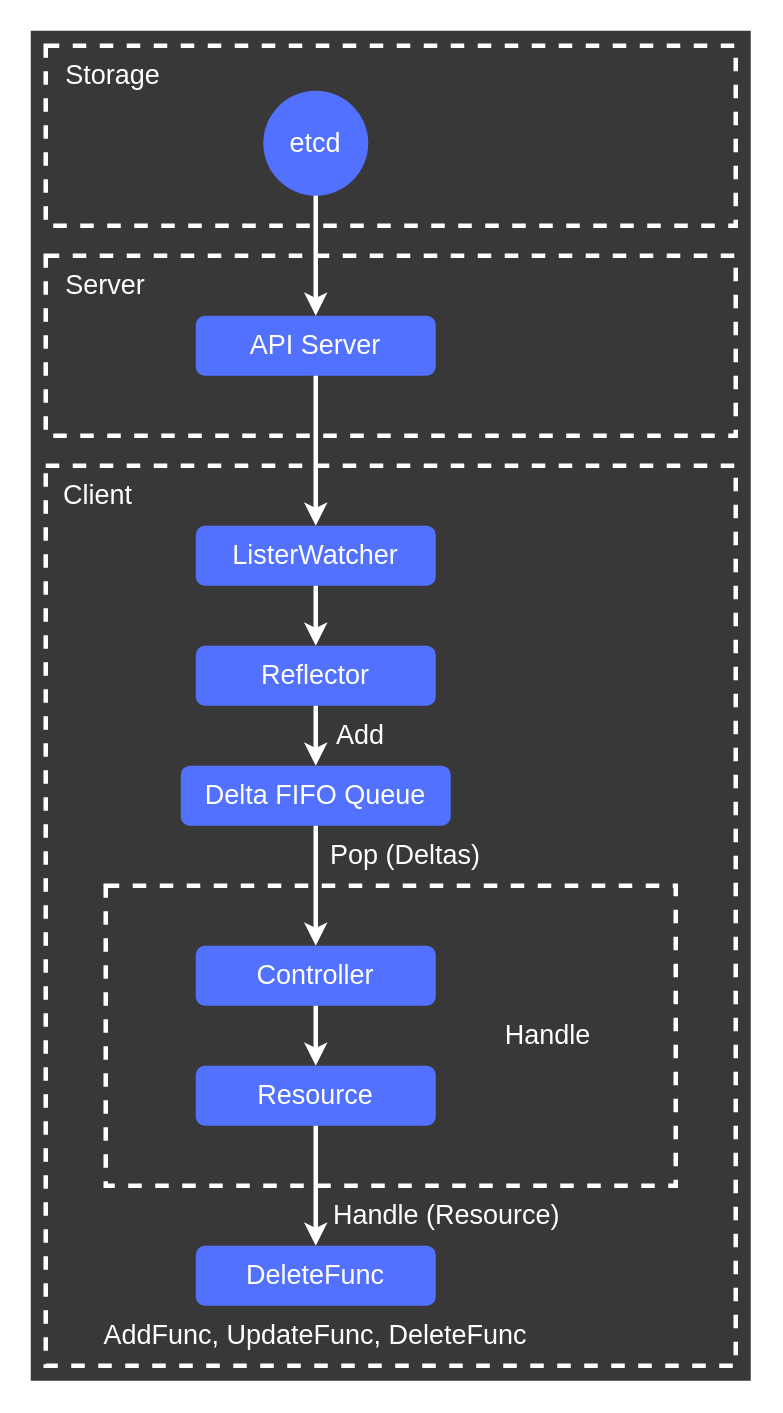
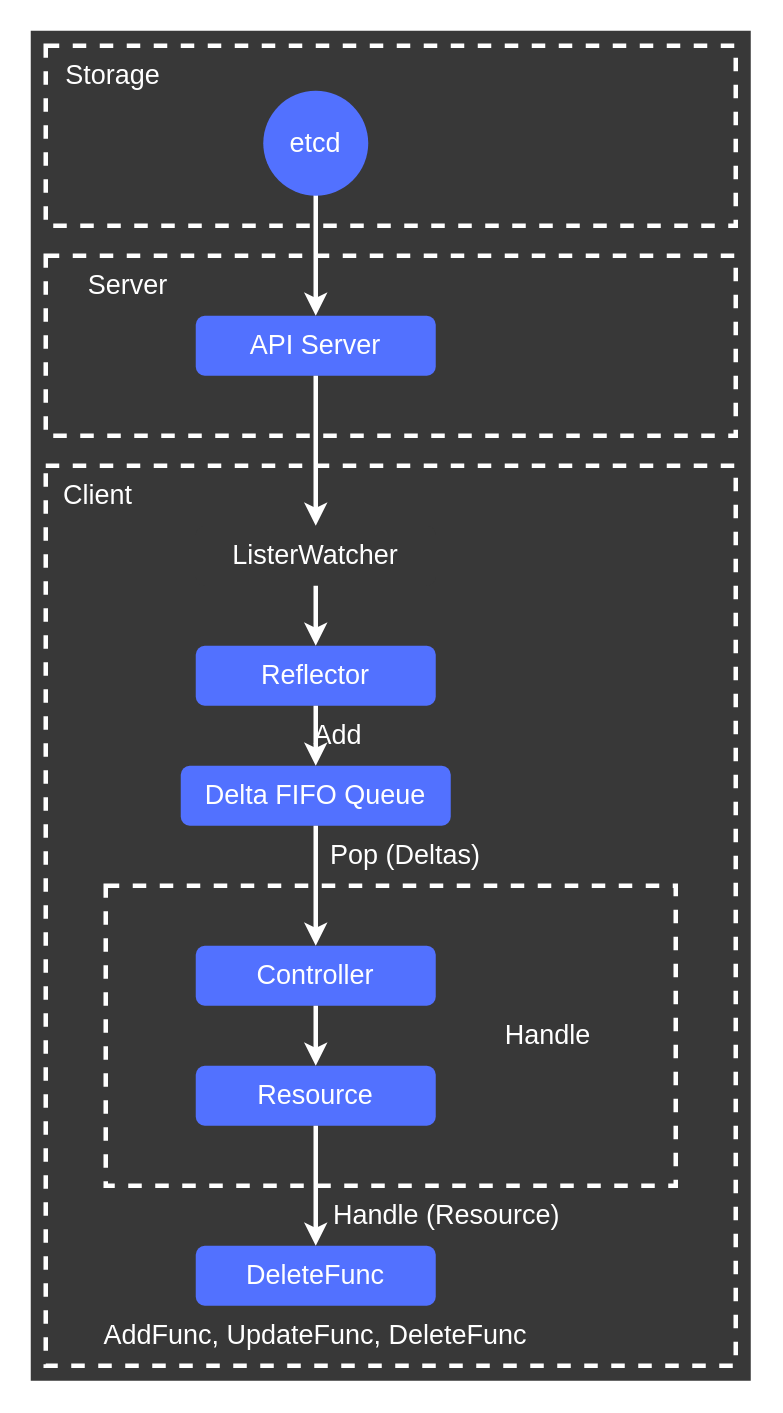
(106, 286) -> (128, 286)
(316, 556) -> (316, 556)
(361, 736) -> (338, 736)
